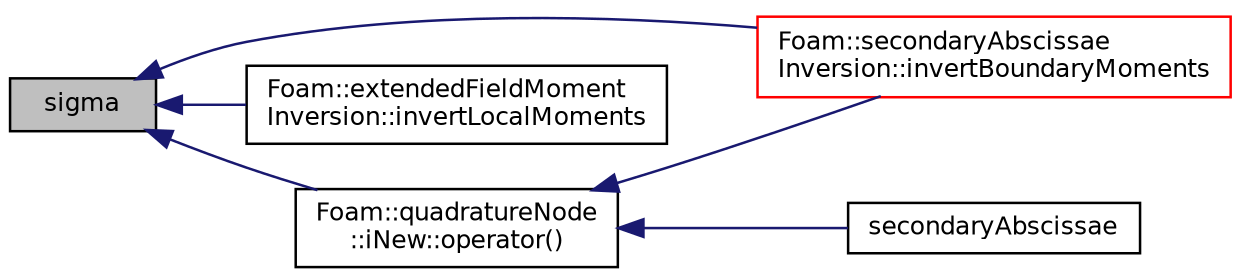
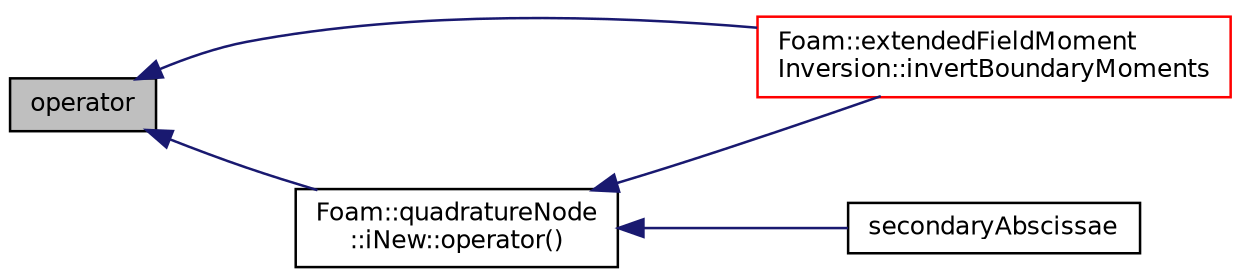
(994, 57) -> (994, 57)
(83, 105) -> (83, 105)
(457, 105) -> none
